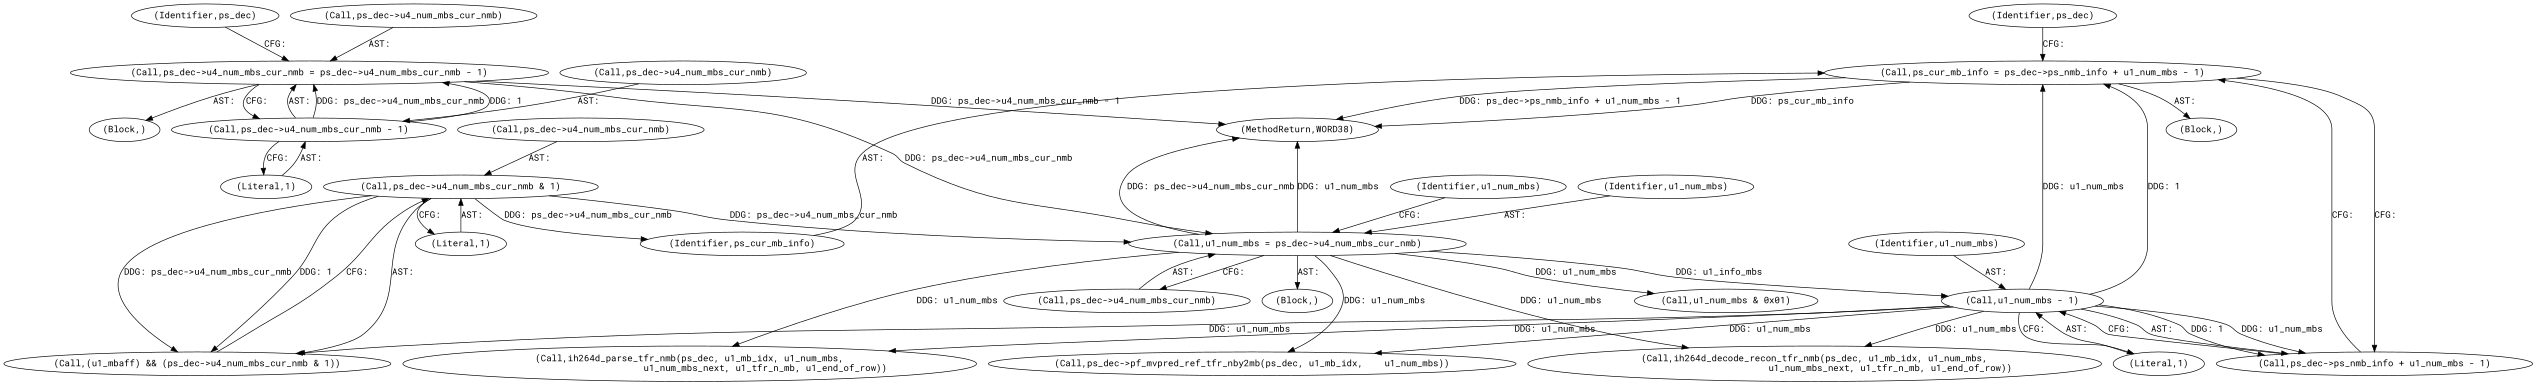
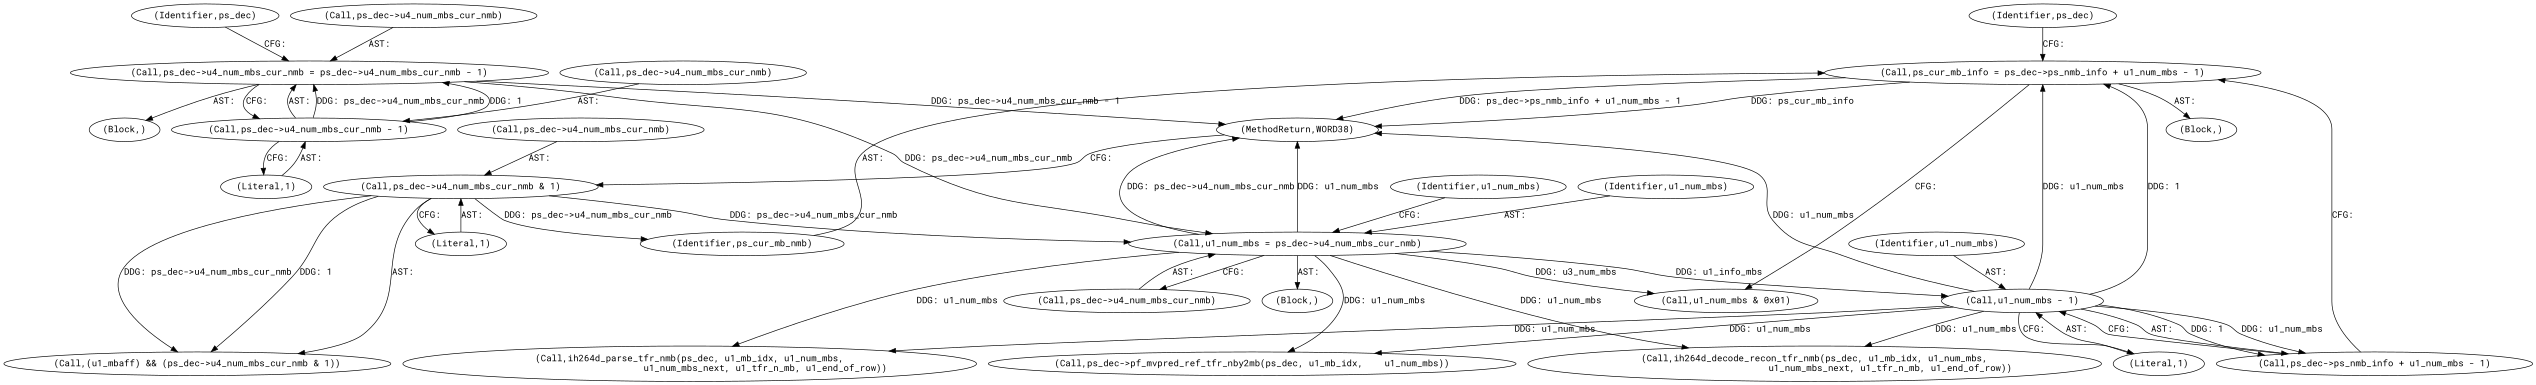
(2374, 159) -> (1894, 191)
(742, 244) -> (742, 244)
(1576, 272) -> (1576, 272)
(326, 284) -> (916, 177)
(1126, 326) -> (1704, 159)
